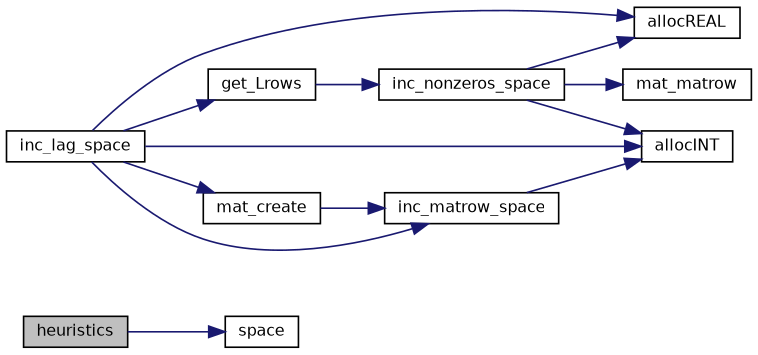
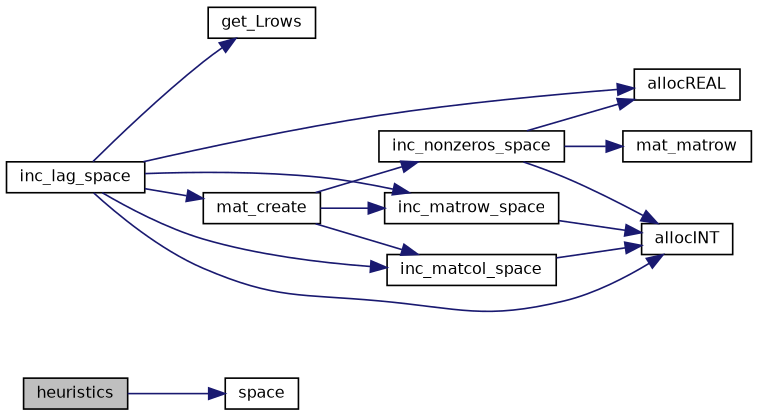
(339, 85) -> (374, 175)
none -> (472, 270)
